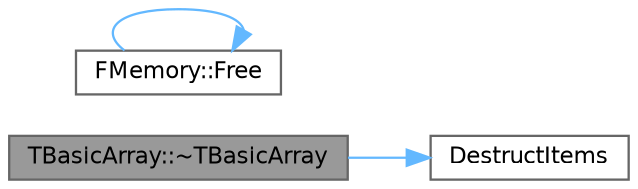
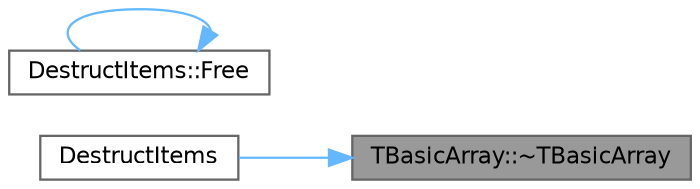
(178, 73) -> (139, 73)
(377, 158) -> (284, 158)
